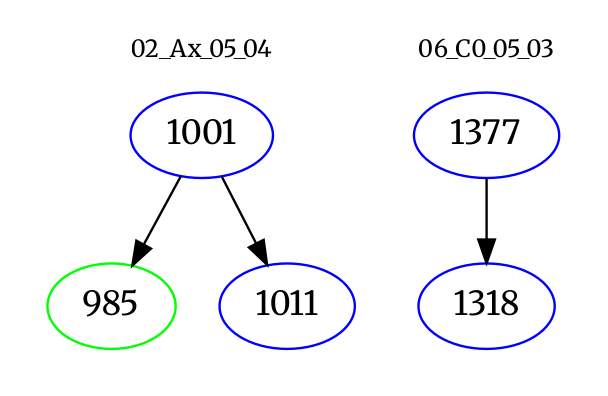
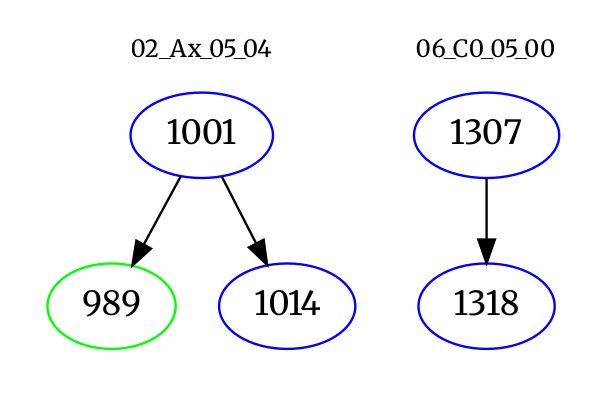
(487, 51) -> (487, 51)
(487, 135) -> (487, 135)
(112, 306) -> (112, 306)
(287, 306) -> (287, 306)
